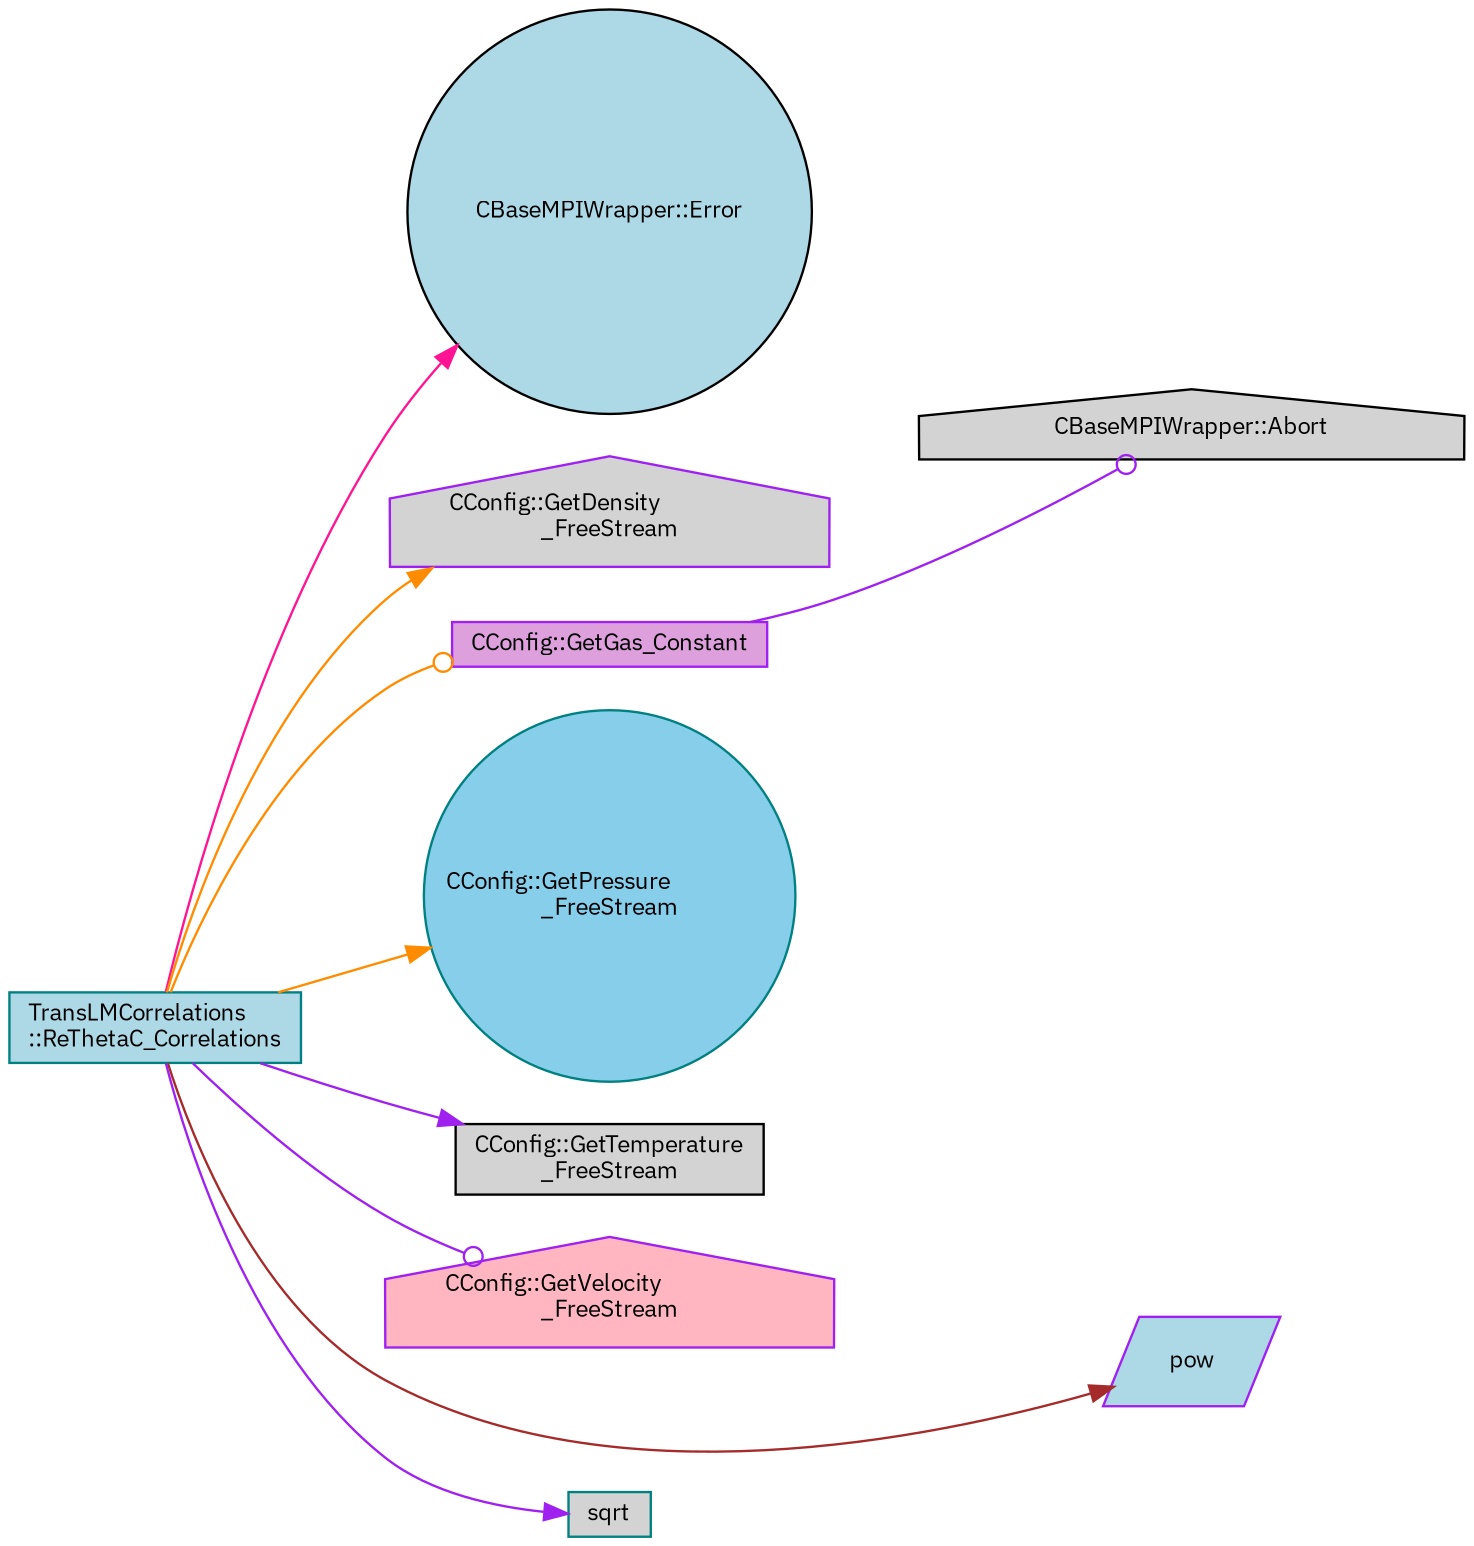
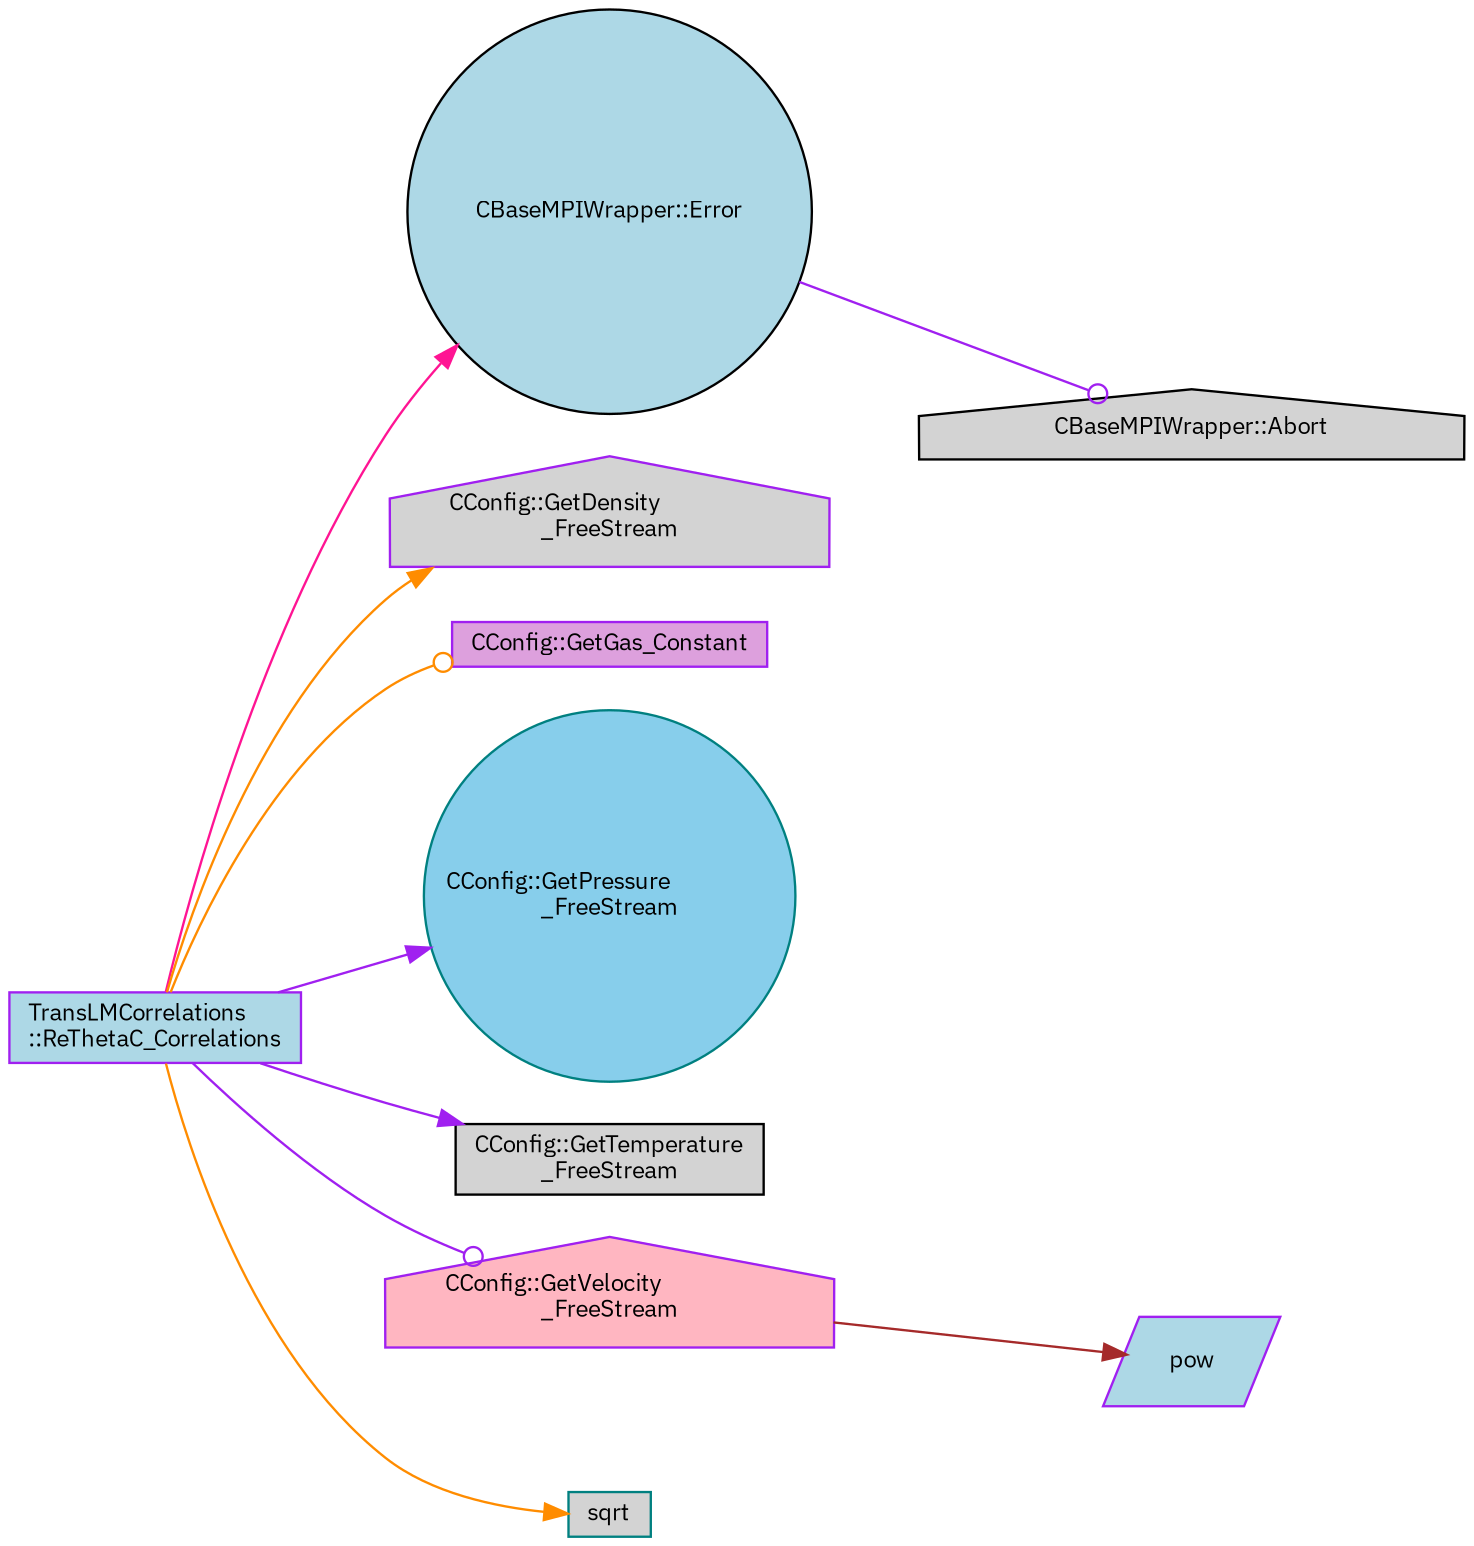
(939, 558) -> (944, 336)
(343, 973) -> (343, 973)
(155, 1028) -> (155, 1028)
(290, 1351) -> (290, 1351)
(540, 1434) -> (968, 1337)
